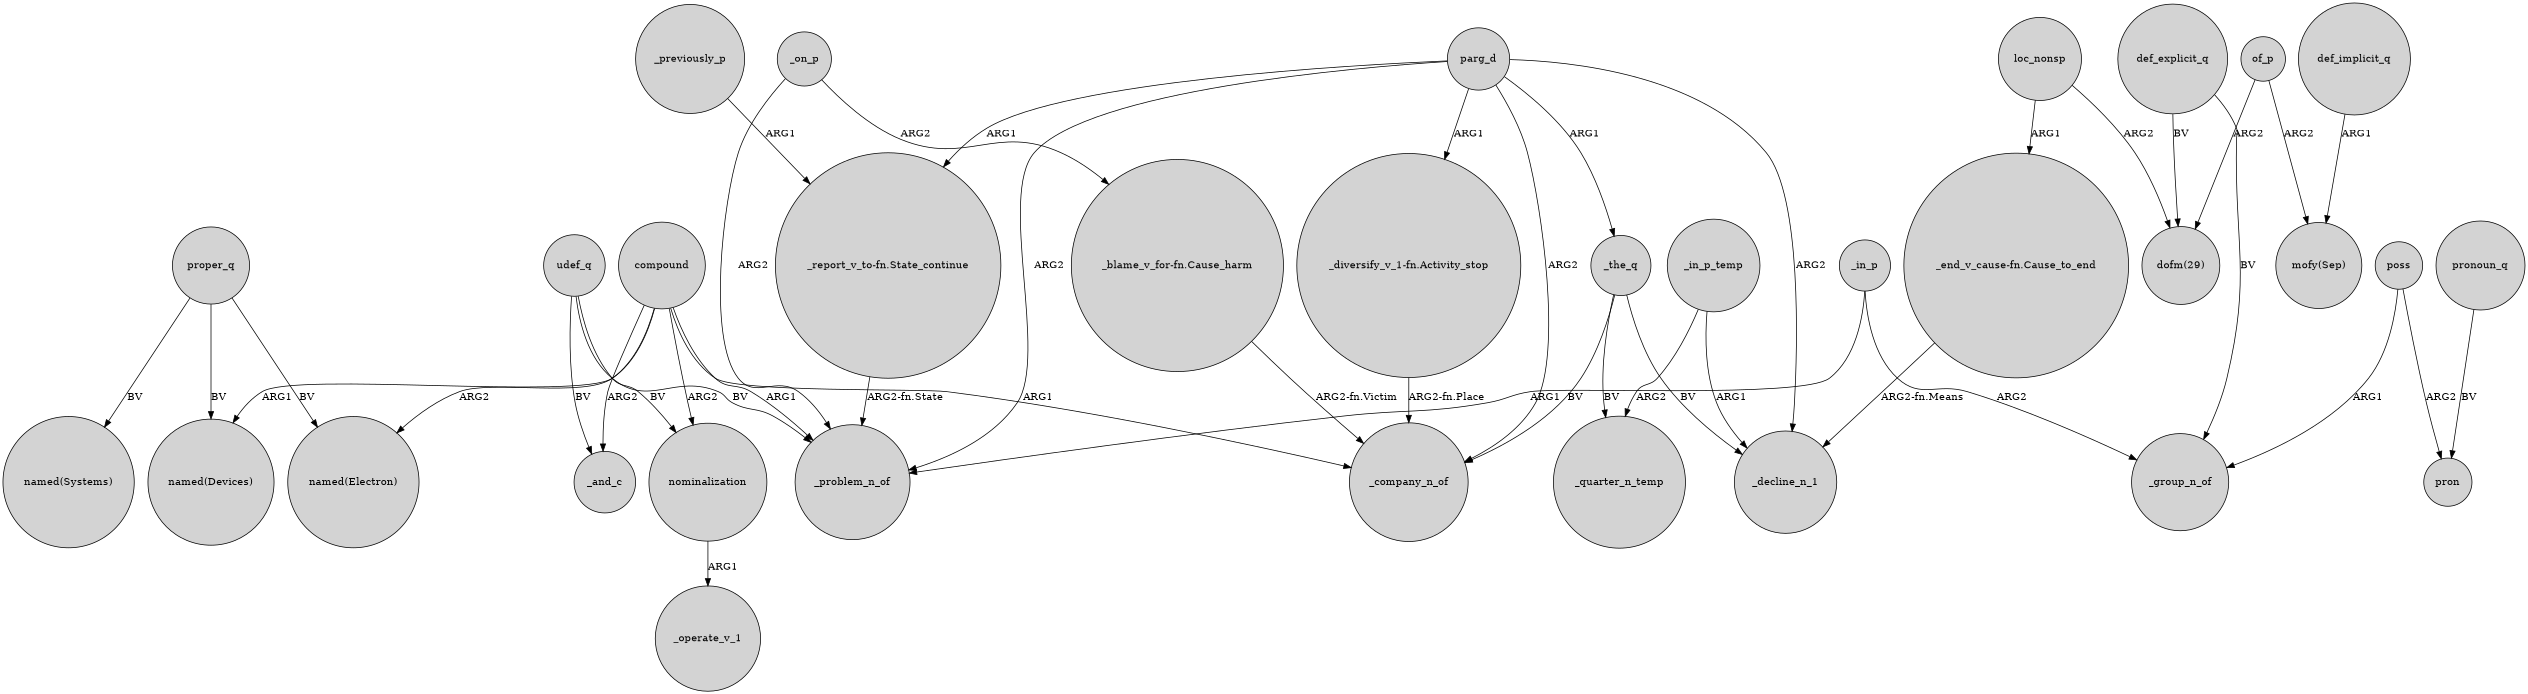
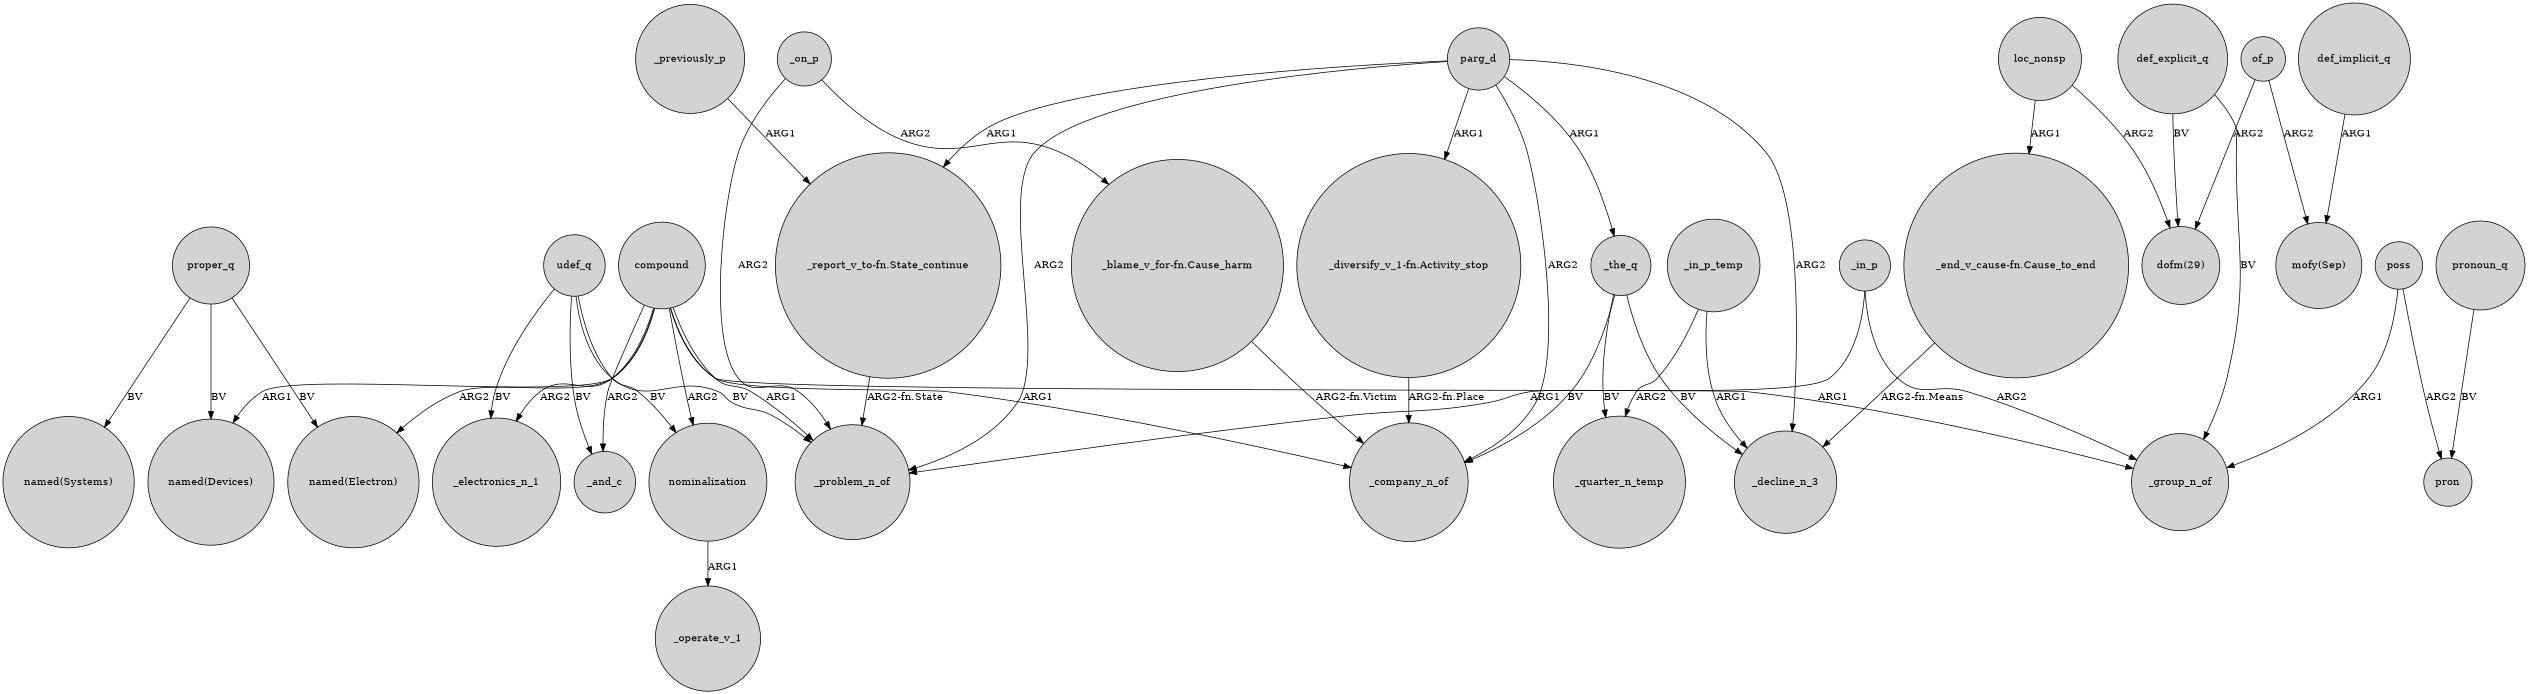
none -> (1382, 390)
none -> (497, 482)
(1786, 482) -> (1786, 482)
